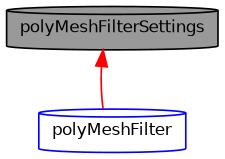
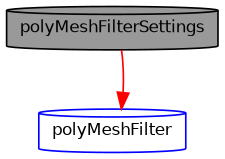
(101, 88) -> (123, 71)
